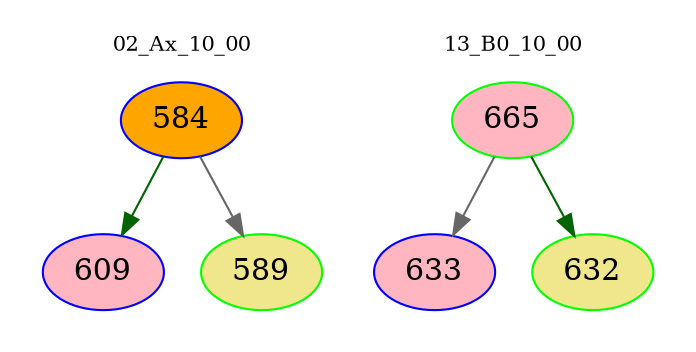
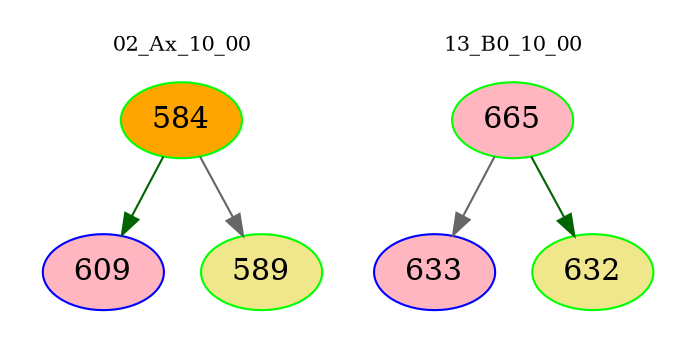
(181, 120) -> (181, 120)
